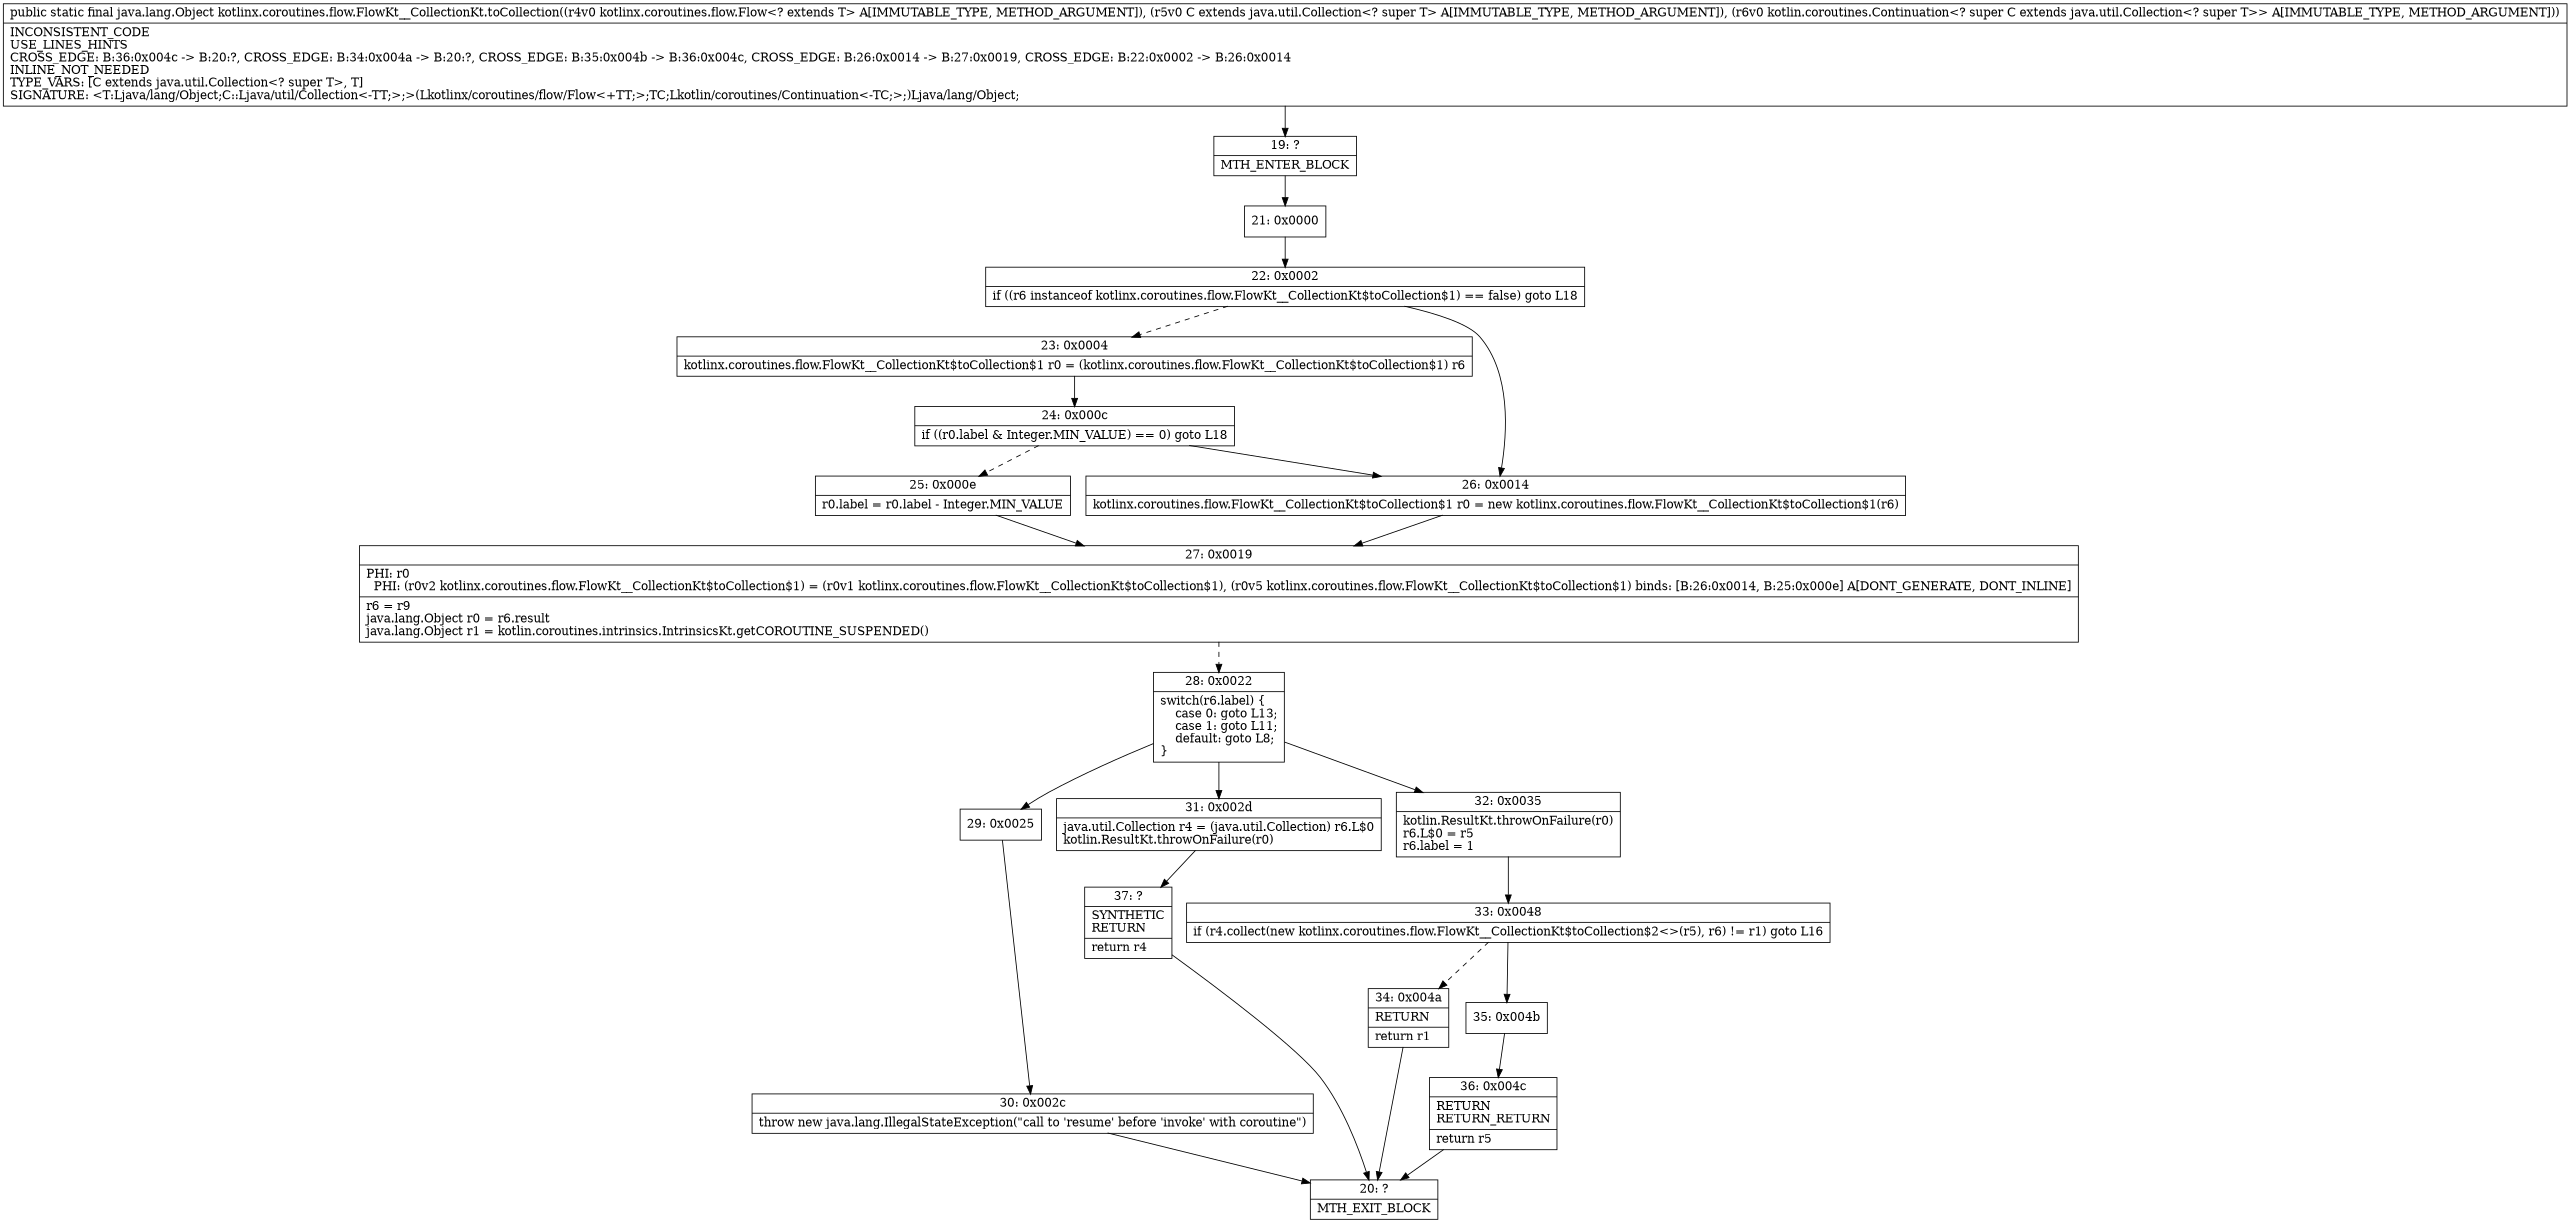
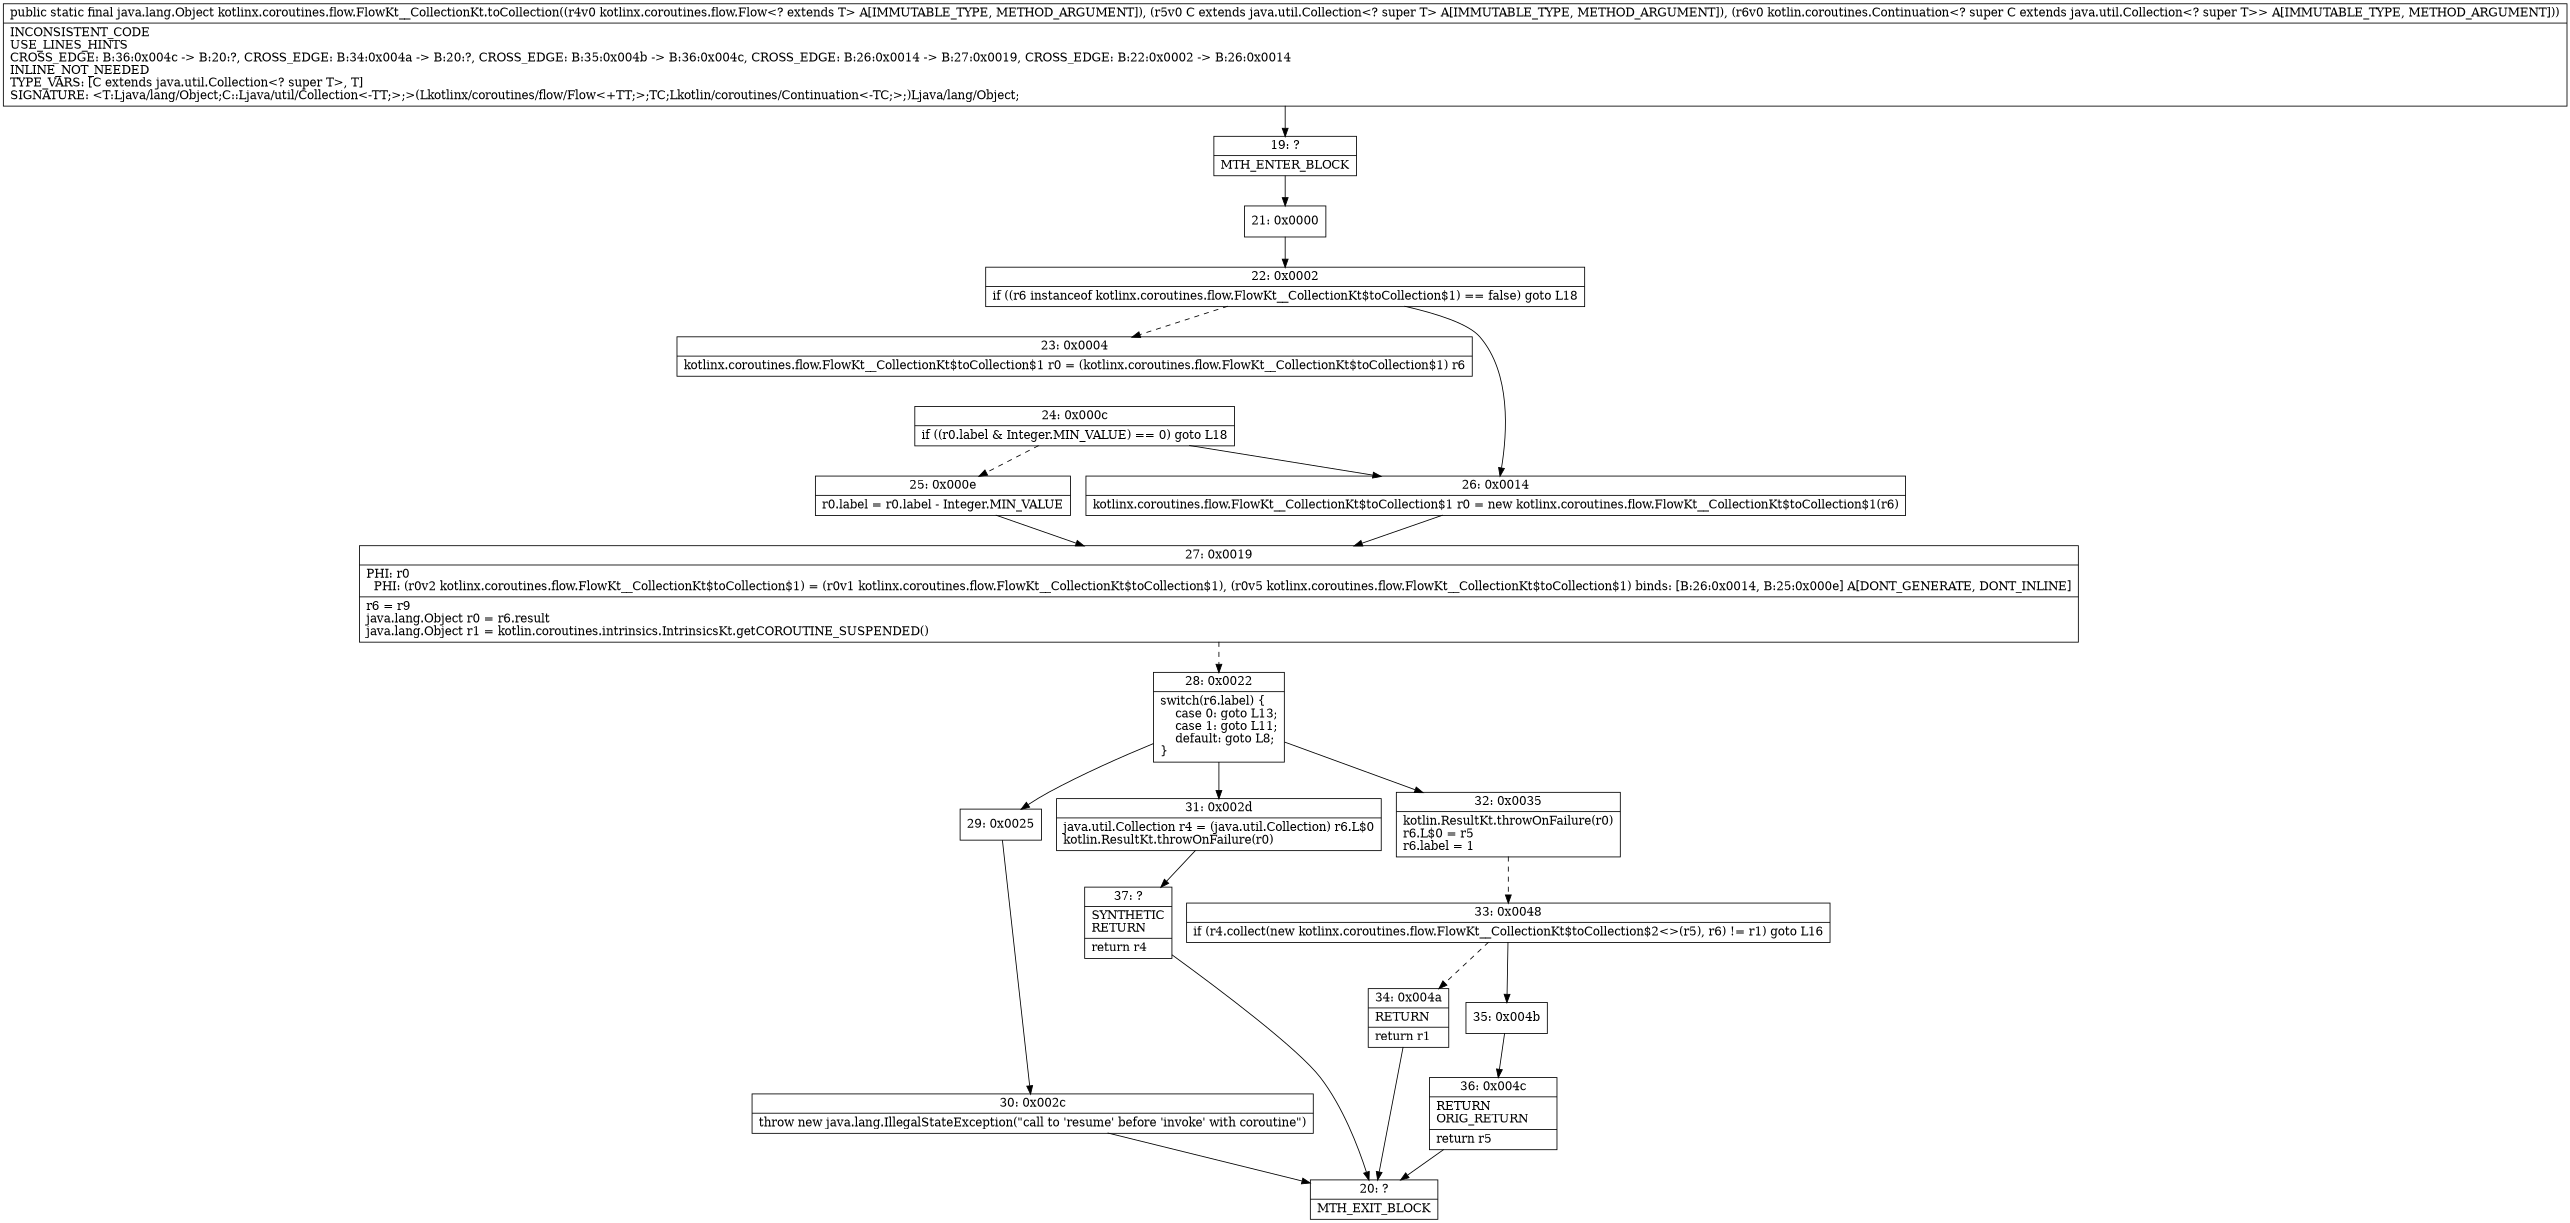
(1075, 387) -> none
(1508, 876) -> (1508, 876)
(1493, 1119) -> (1482, 1119)
